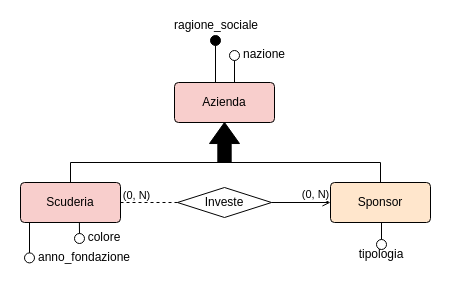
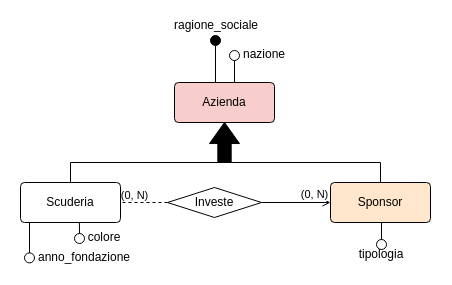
(71, 203) -> (71, 203)
(225, 203) -> (215, 203)
